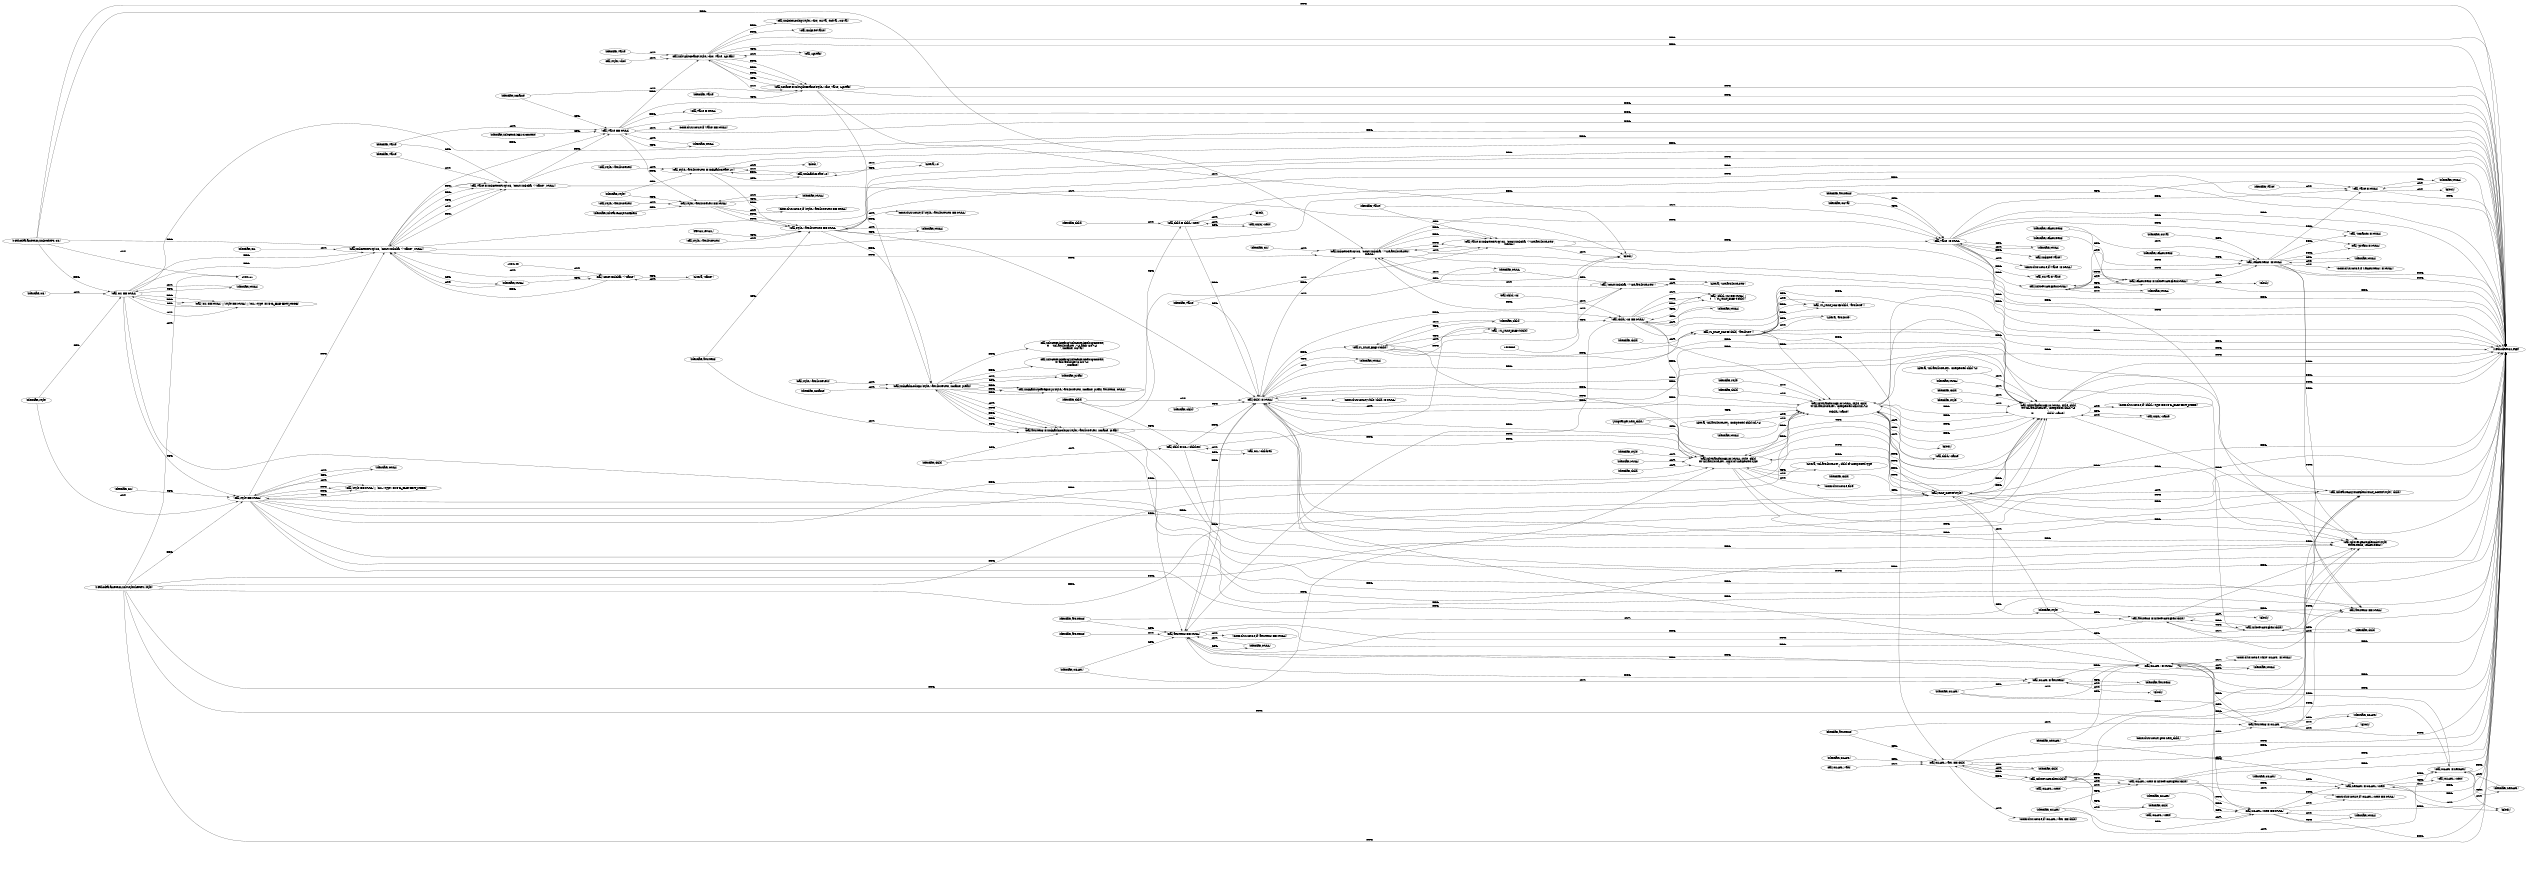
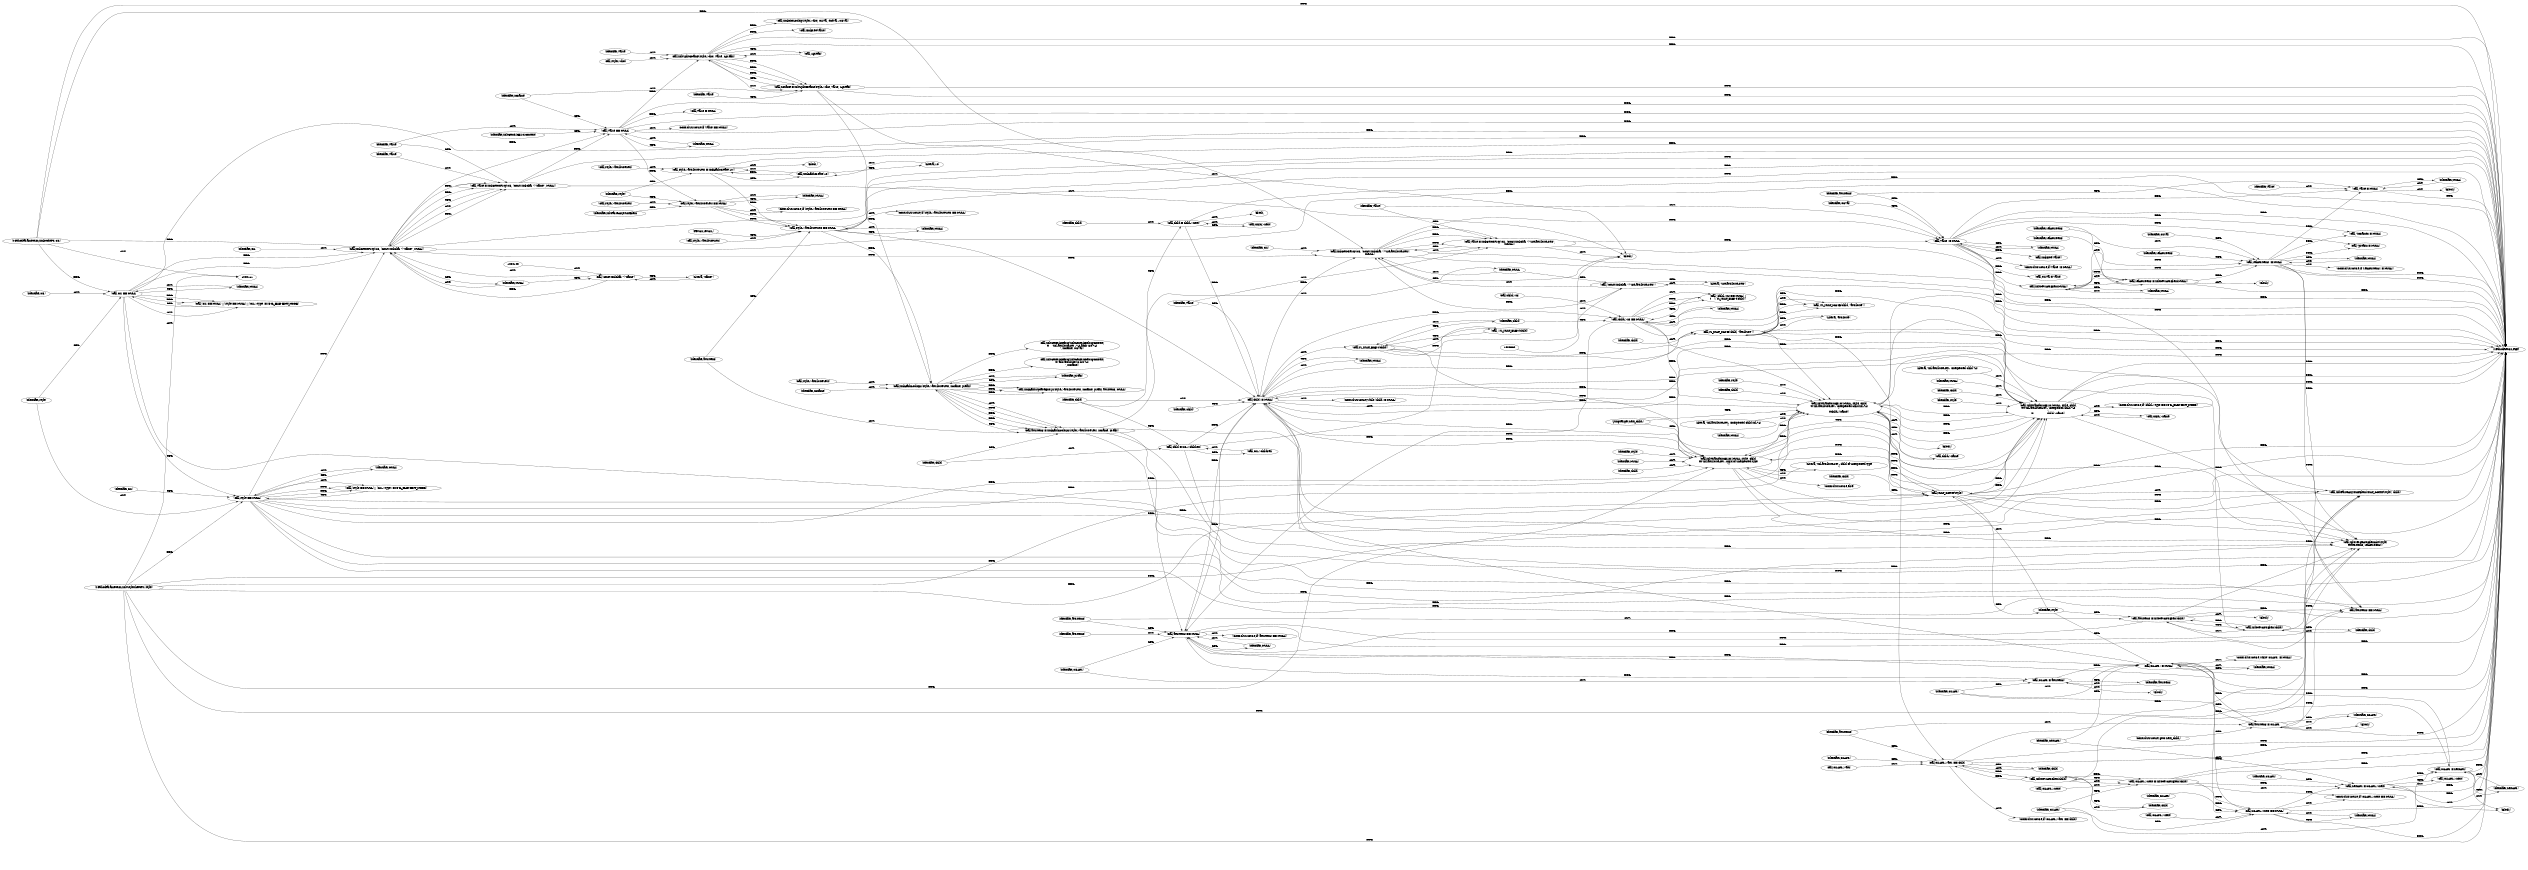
(1304, 352) -> (1304, 352)
